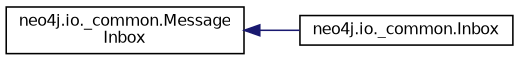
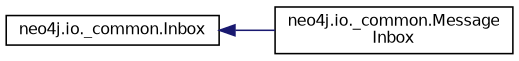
(280, 30) -> (255, 30)
